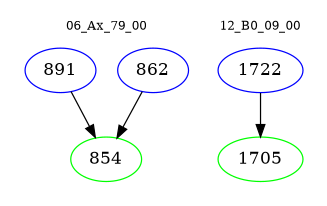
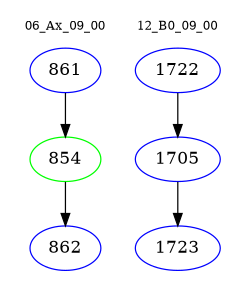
(107, 27) -> (65, 27)
(61, 70) -> (65, 70)
(133, 109) -> (65, 198)
(261, 159) -> (178, 159)
none -> (178, 248)
